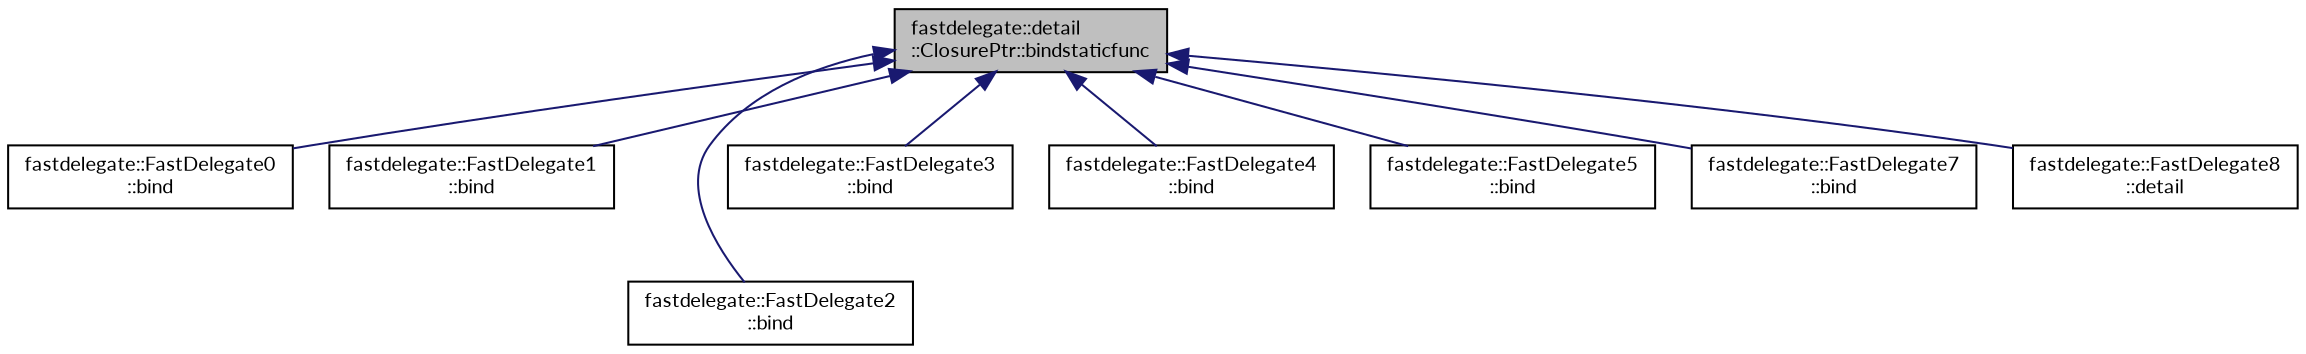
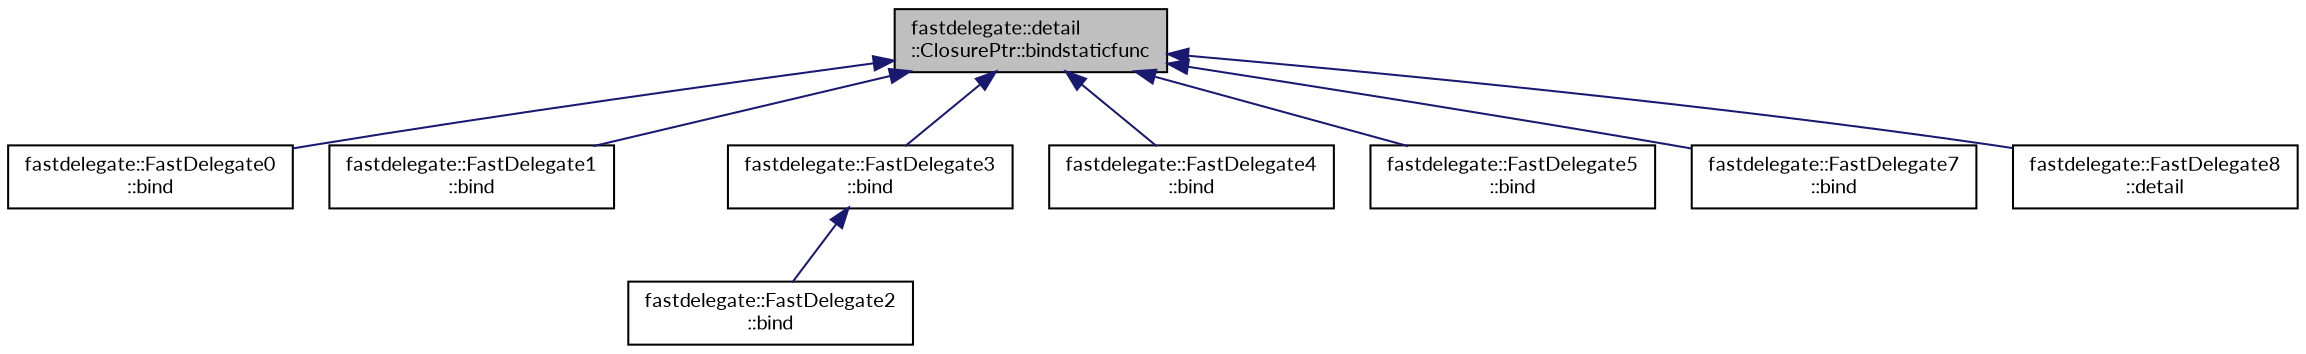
(723, 130) -> (814, 253)
